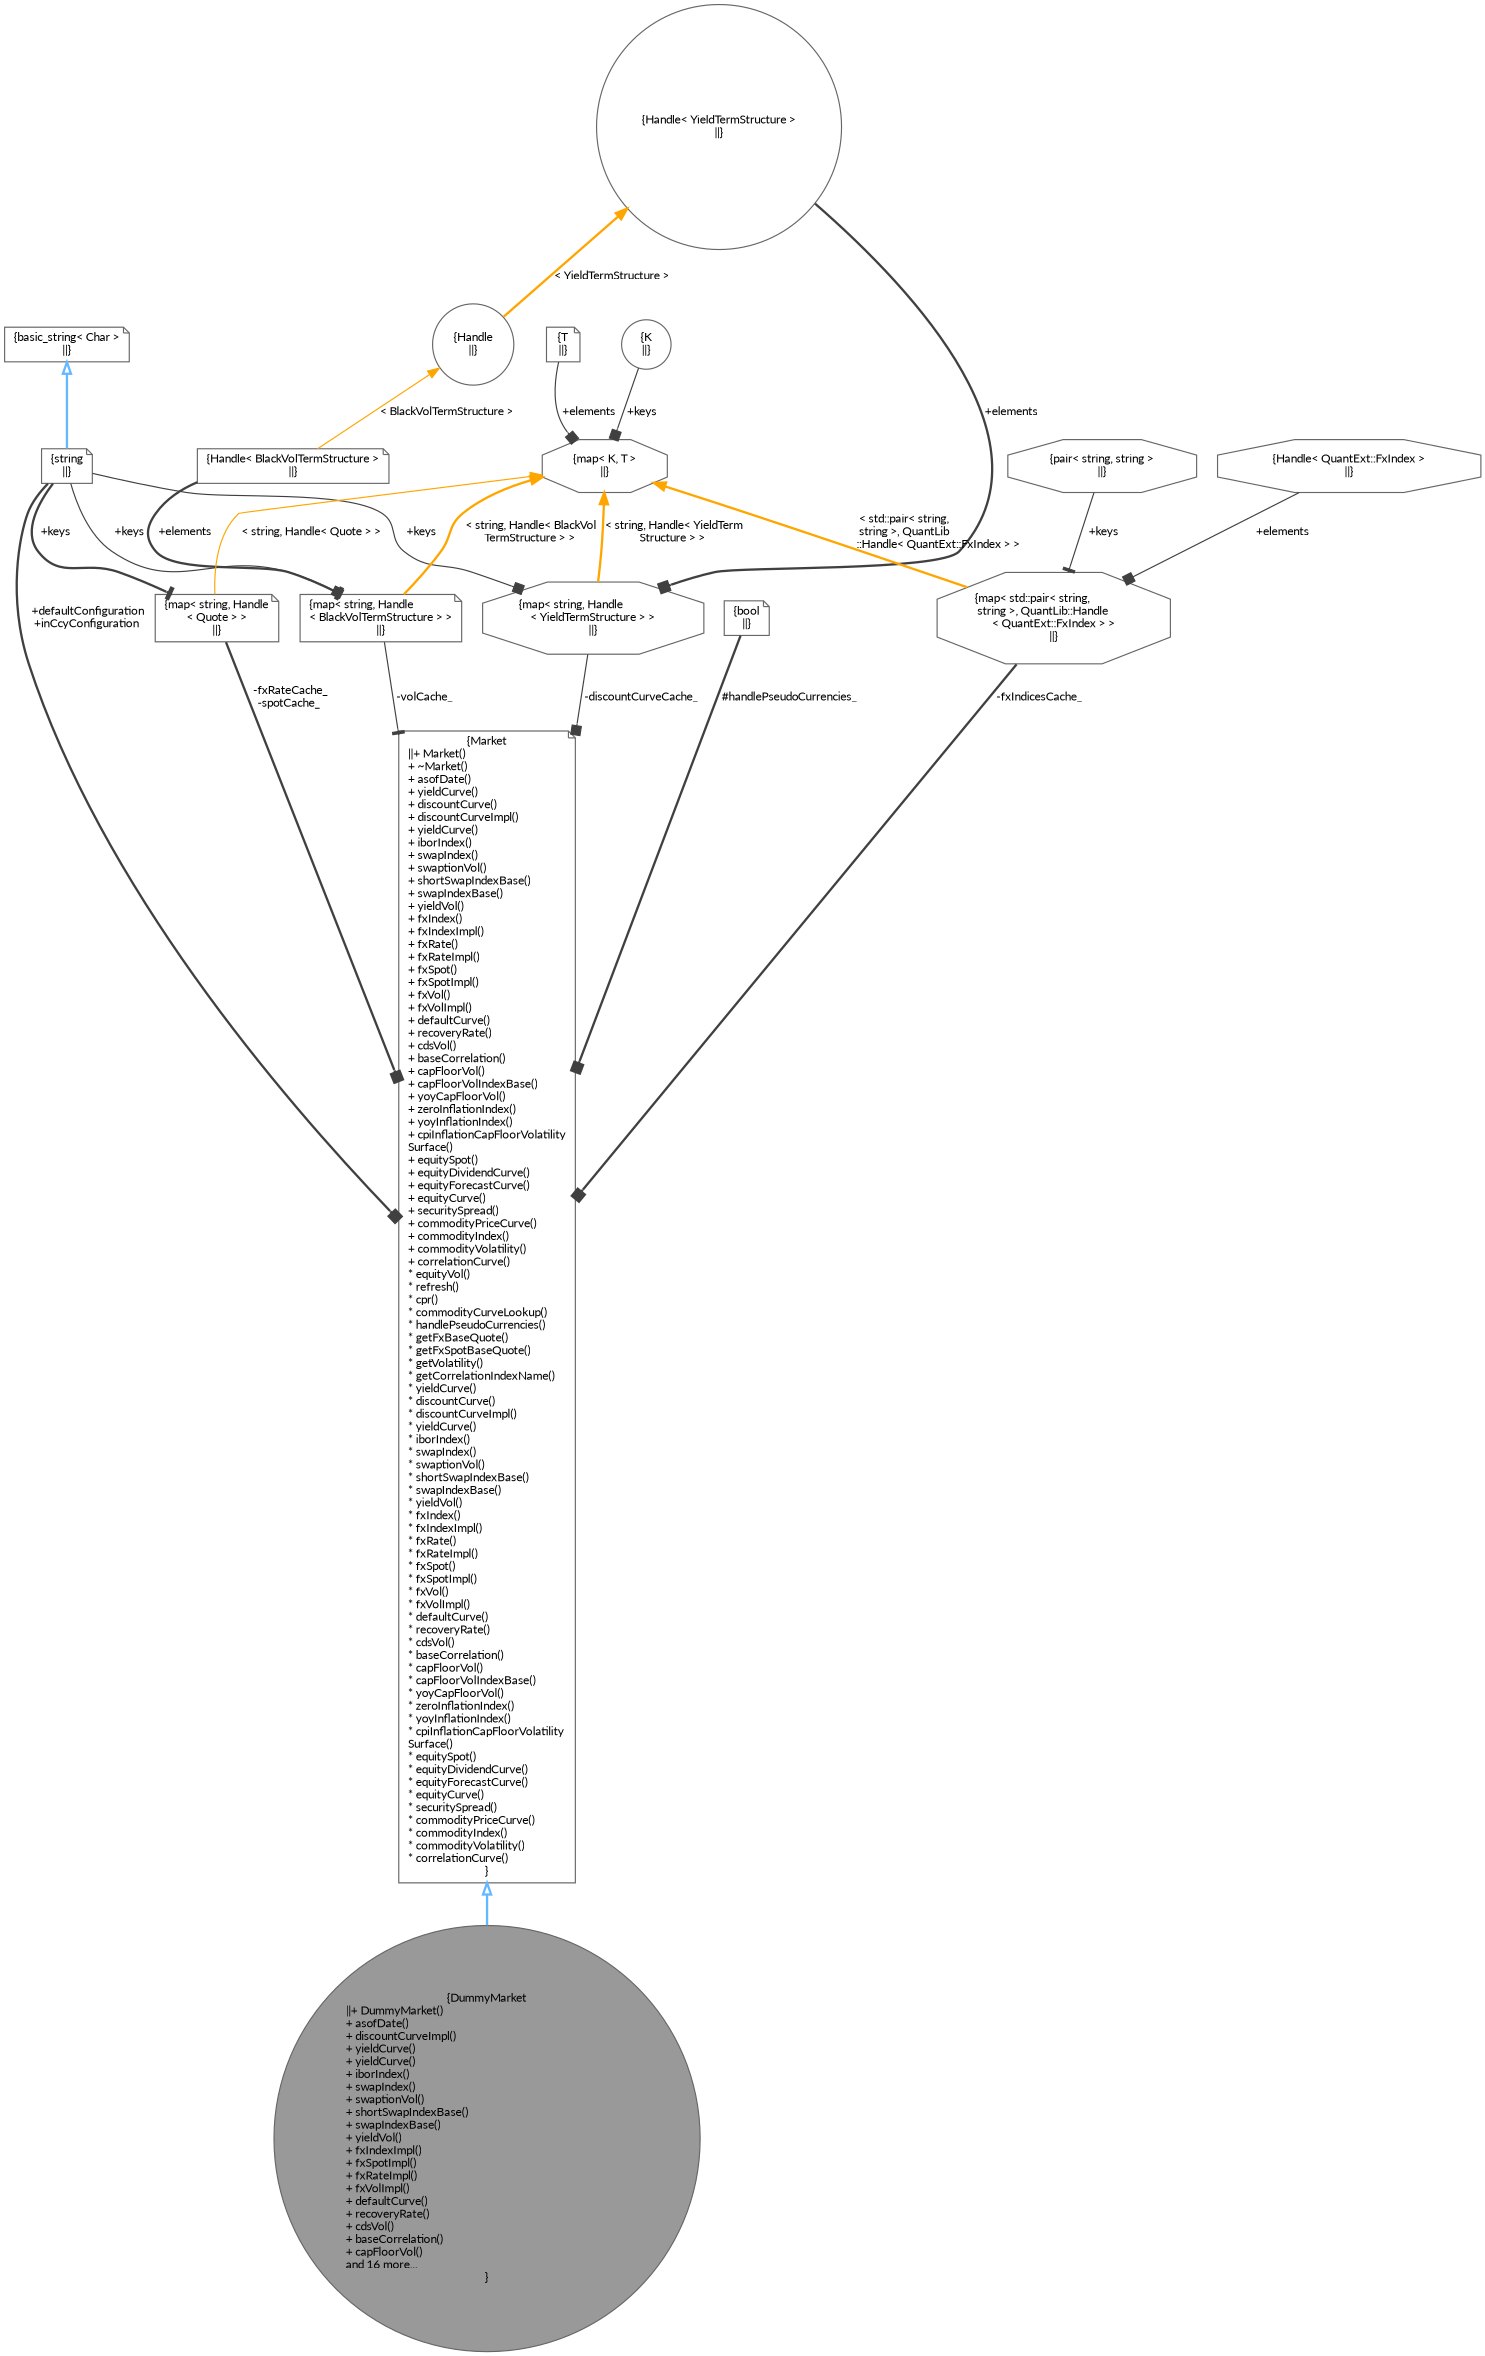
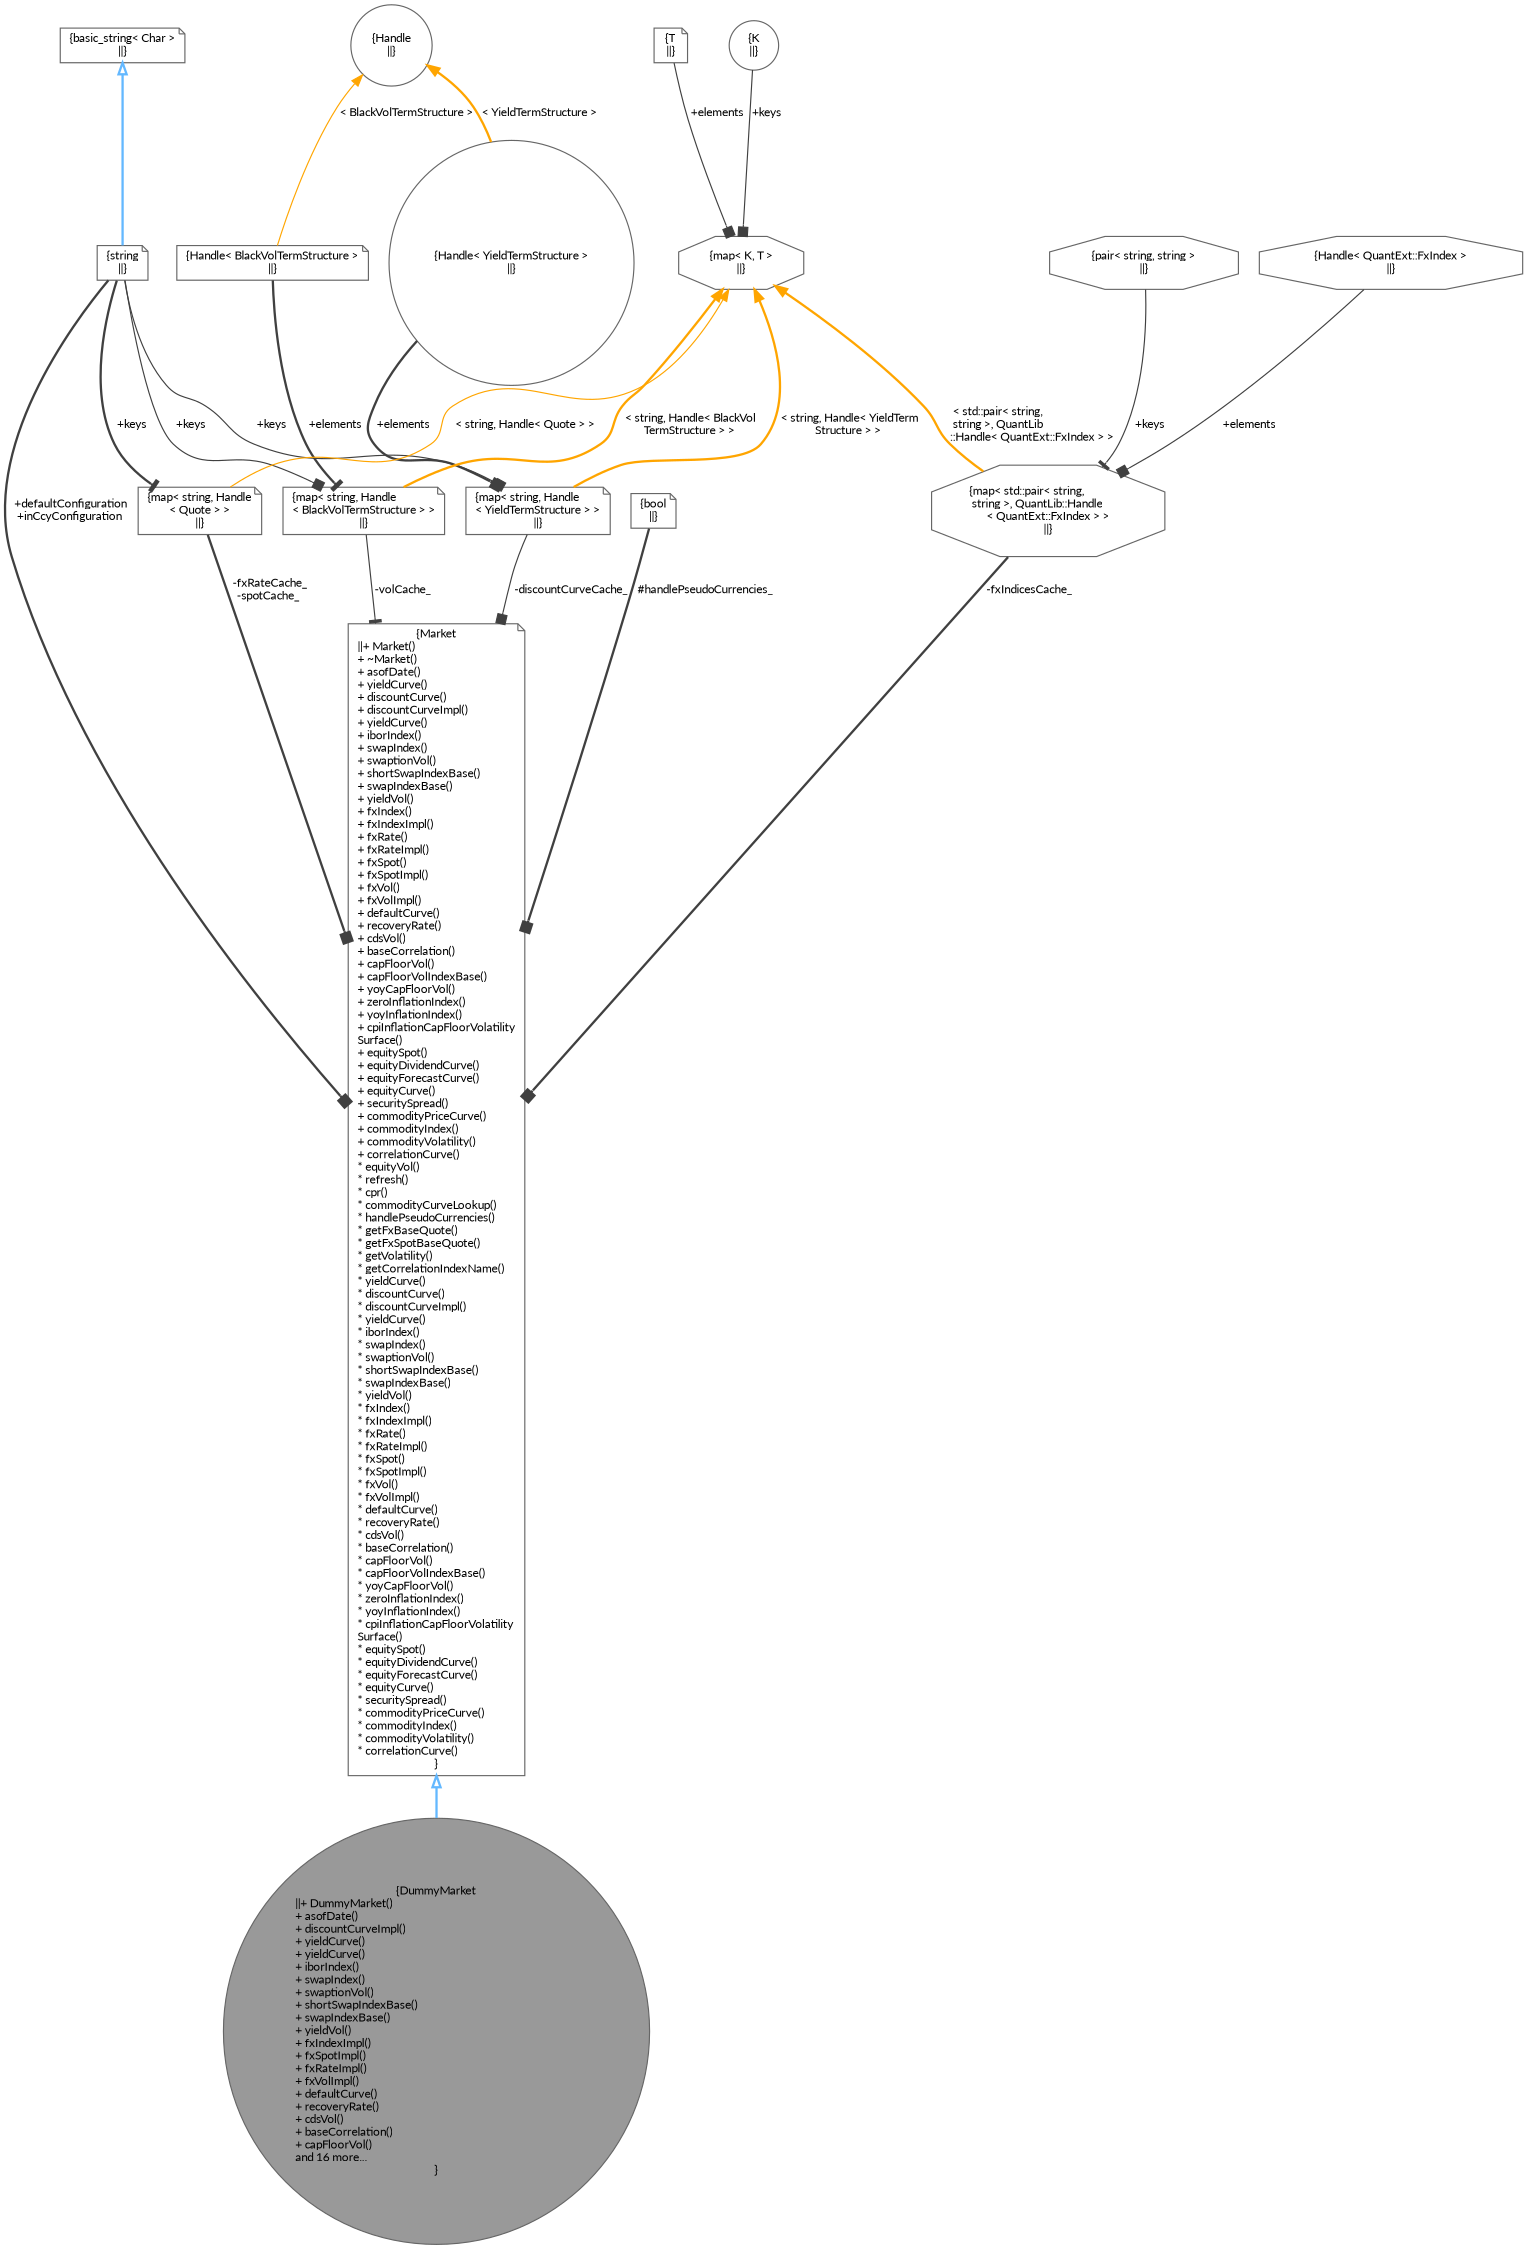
(561, 267) -> (470, 102)
(593, 618) -> (538, 511)
